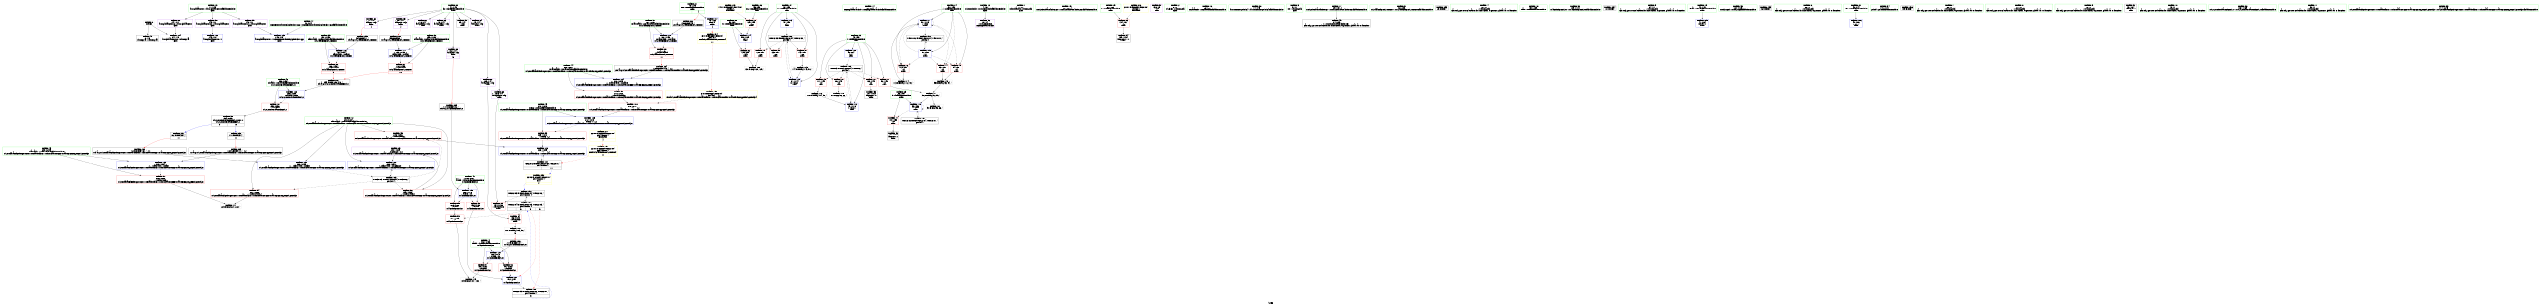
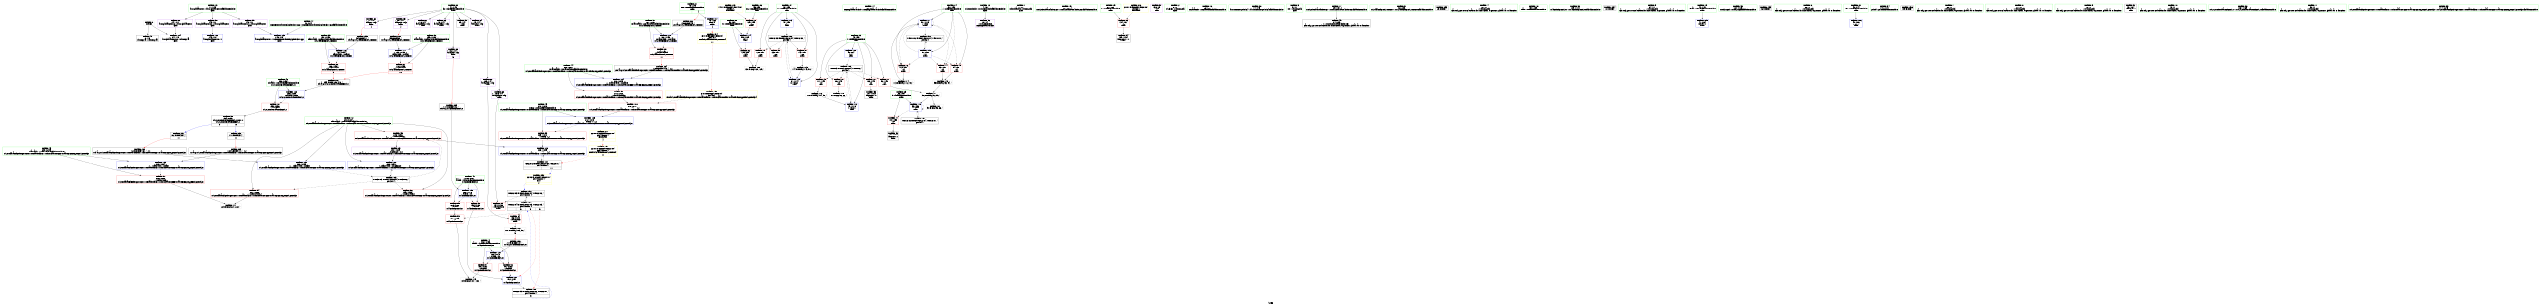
(436, 173) -> (397, 143)
